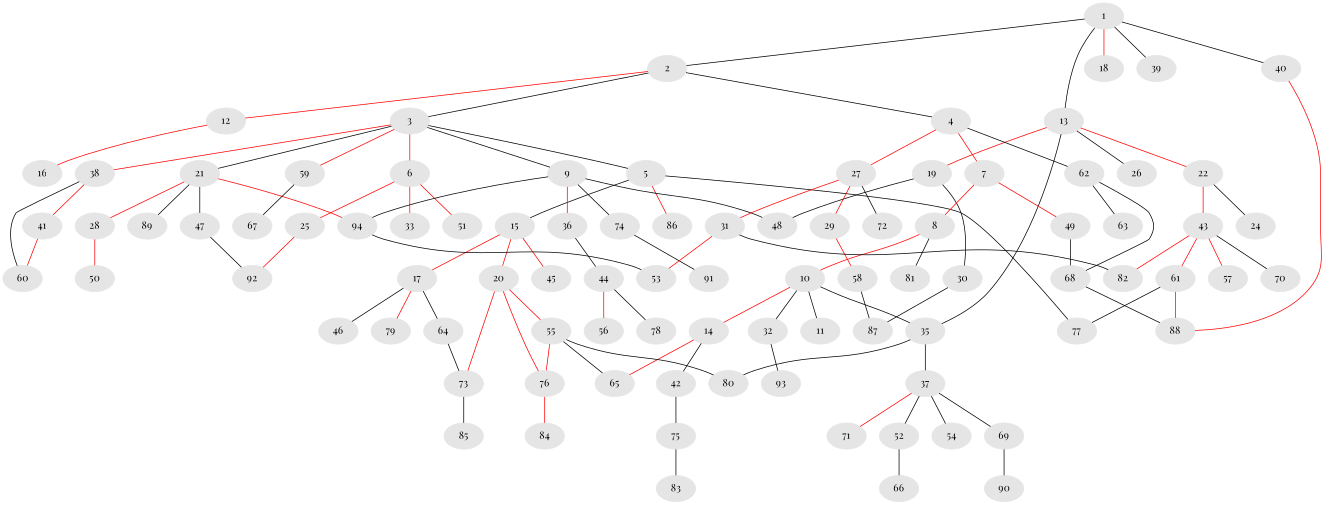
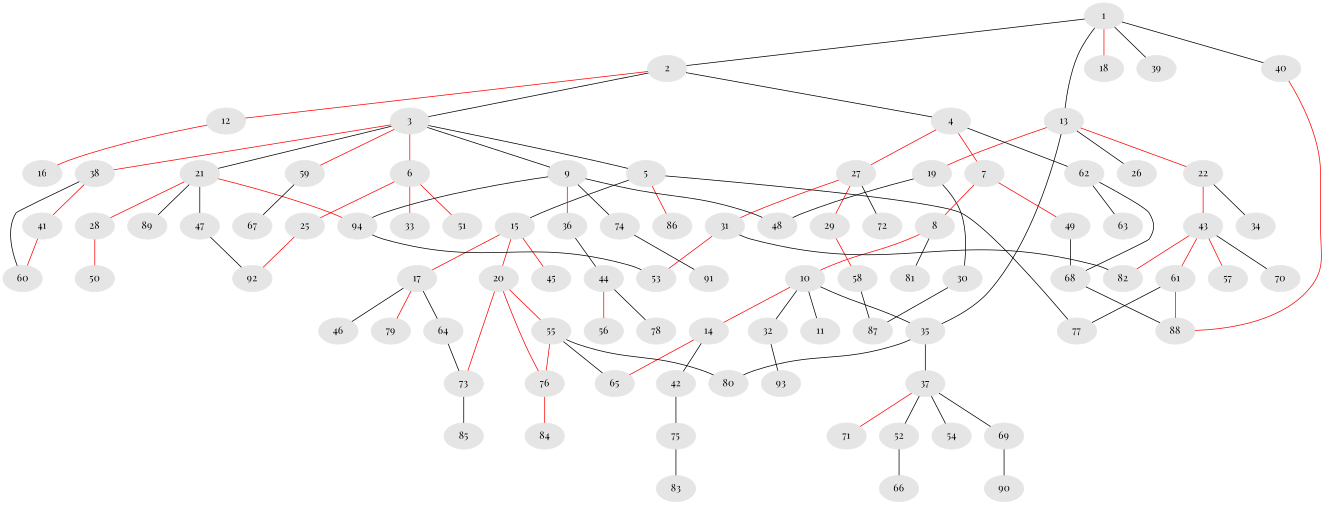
(1256, 226) -> (1256, 226)
